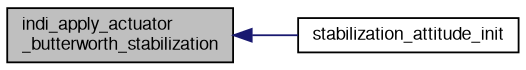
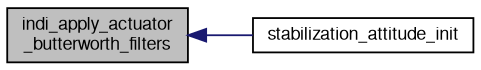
(120, 35) -> (98, 35)
